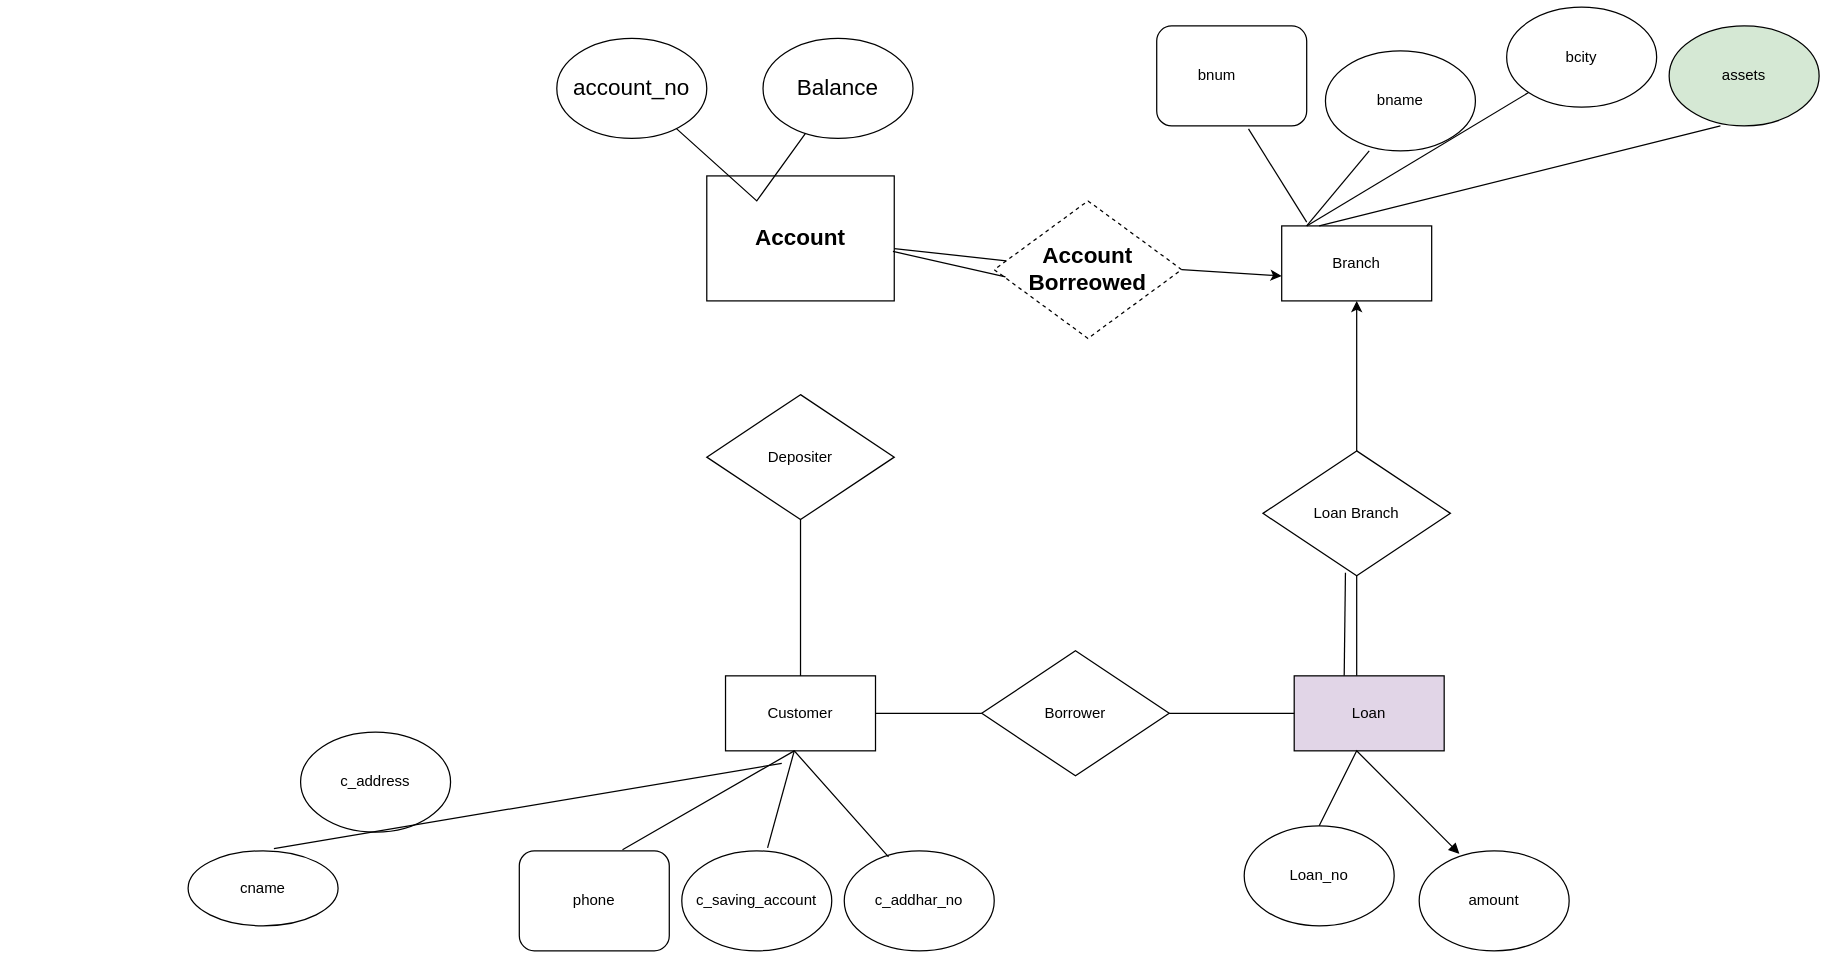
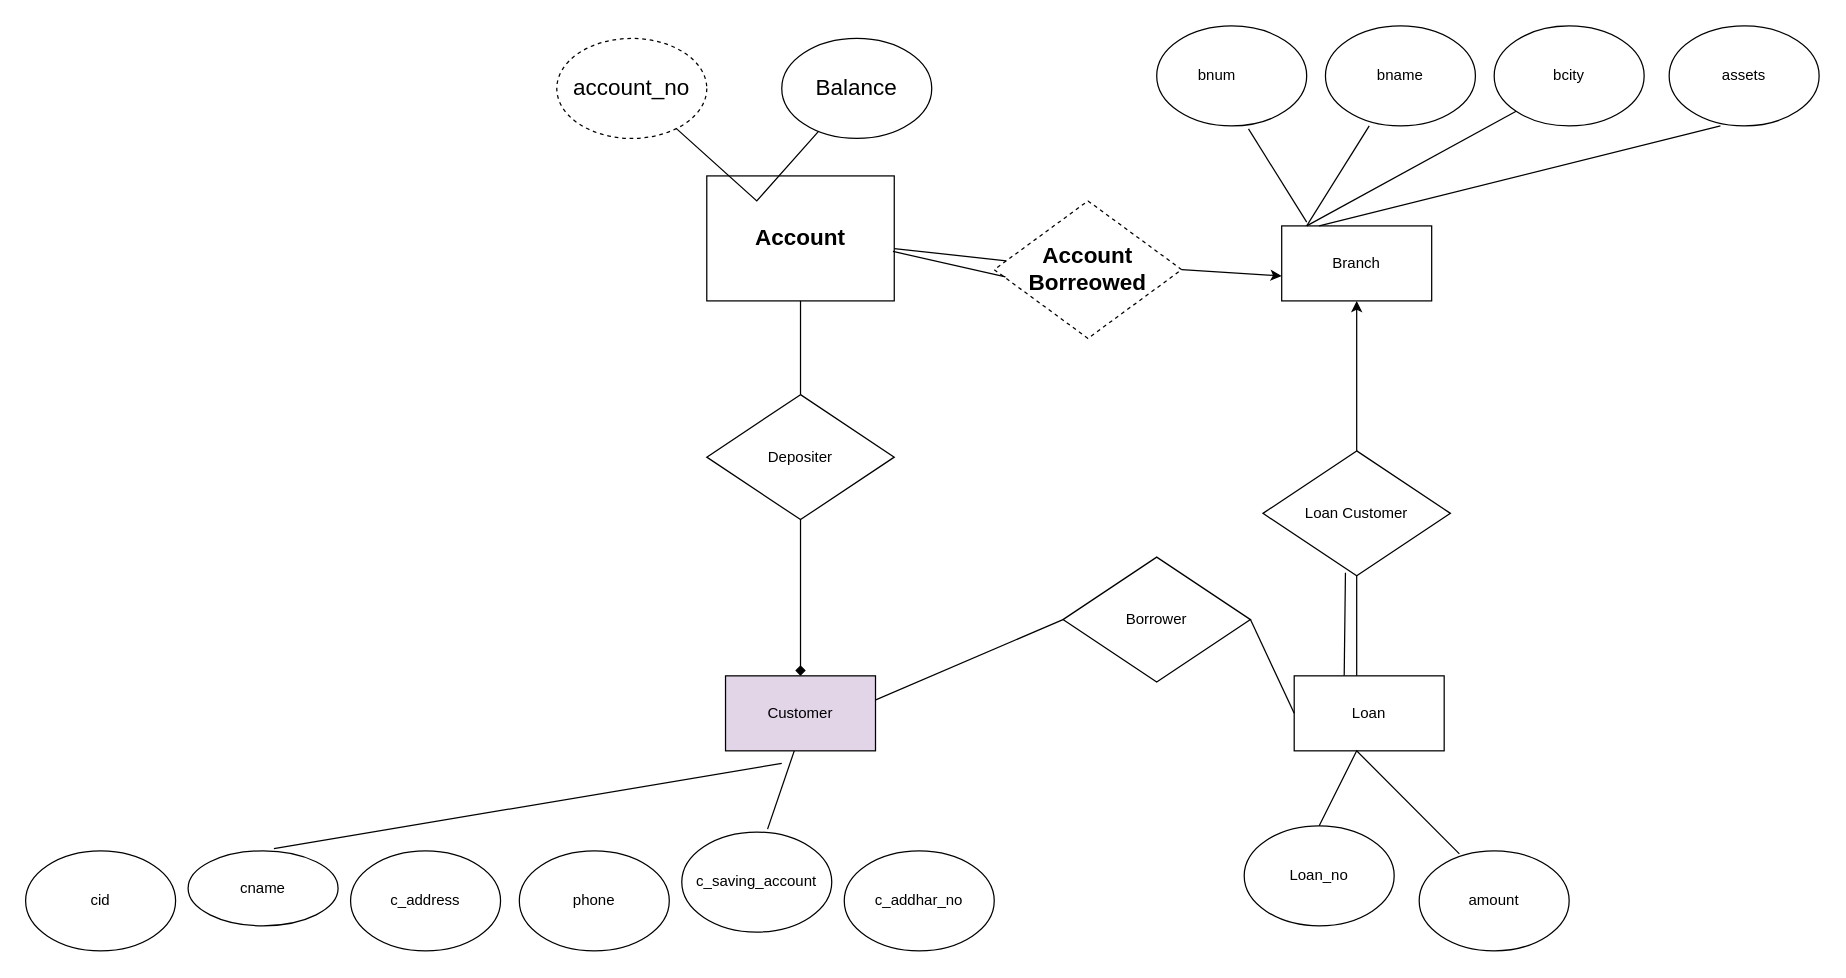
(1582, 57) -> (1569, 76)
(1232, 76) -> (1232, 76)
(1744, 76) -> (1744, 76)
(632, 88) -> (632, 88)
(838, 88) -> (857, 88)
(1401, 101) -> (1401, 76)
none -> (801, 347)
(1357, 513) -> (1357, 513)
(801, 670) -> (801, 665)
(801, 713) -> (801, 713)
(1076, 713) -> (1157, 619)
(1369, 713) -> (1369, 713)
(376, 782) -> (426, 901)
(833, 794) -> none
(1452, 846) -> (1455, 849)
none -> (101, 901)
(594, 901) -> (594, 901)
(757, 901) -> (757, 882)
